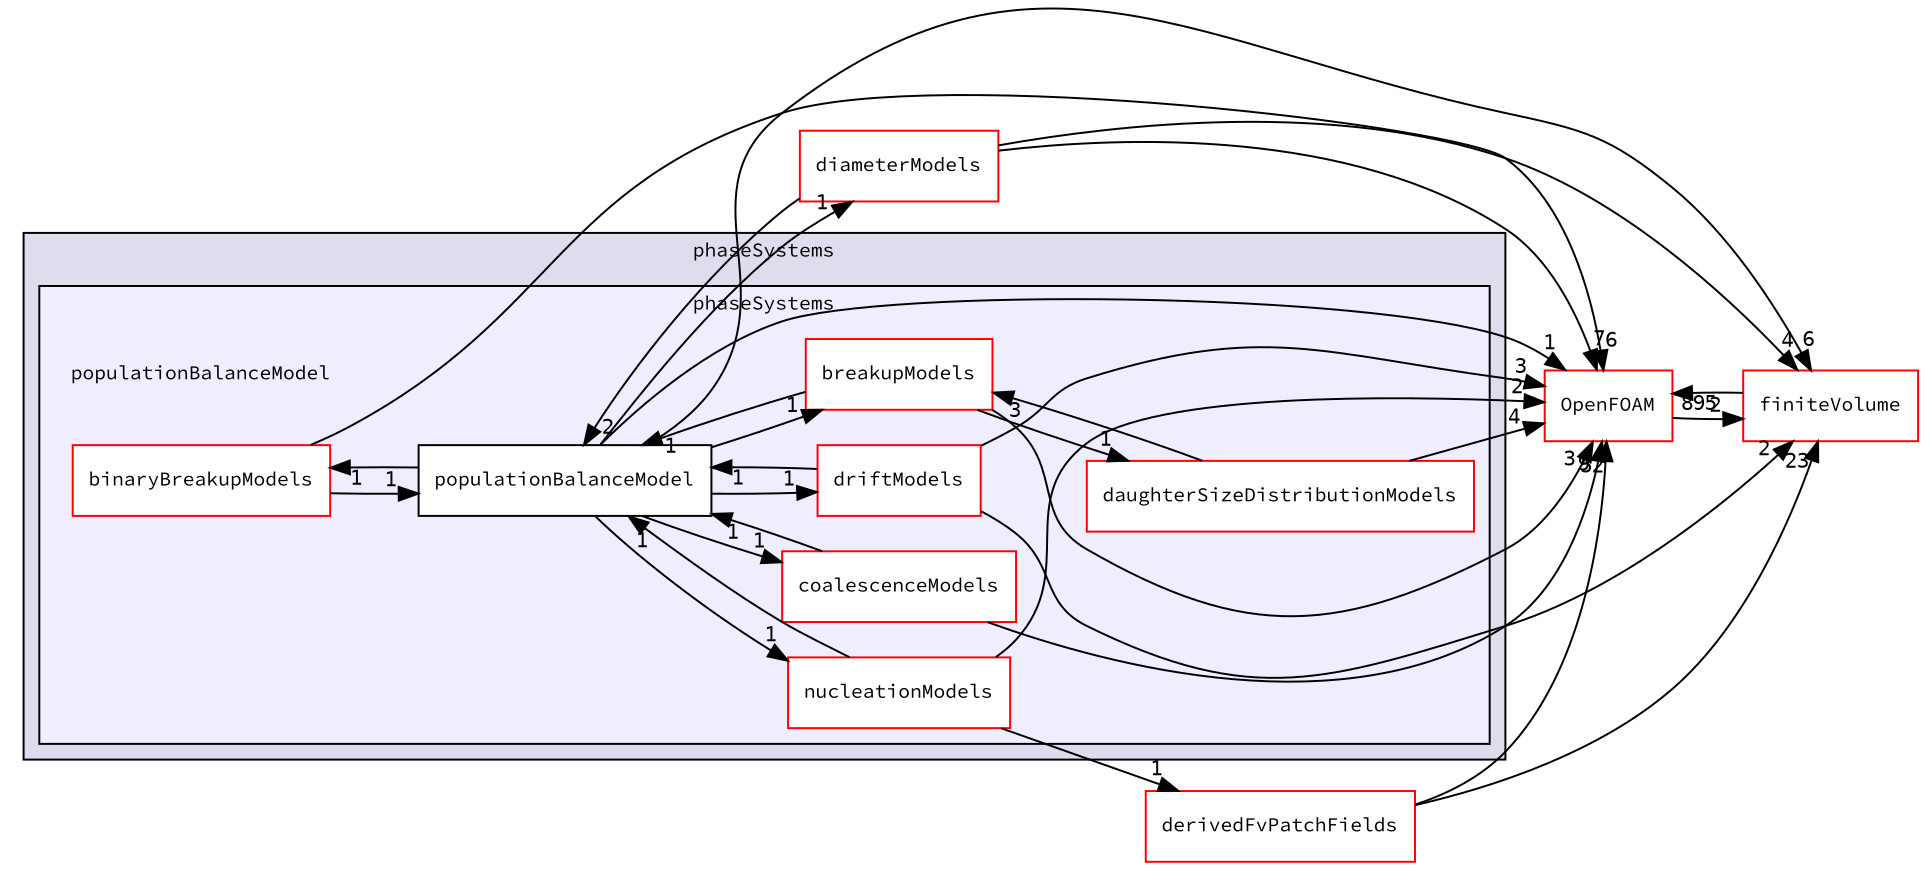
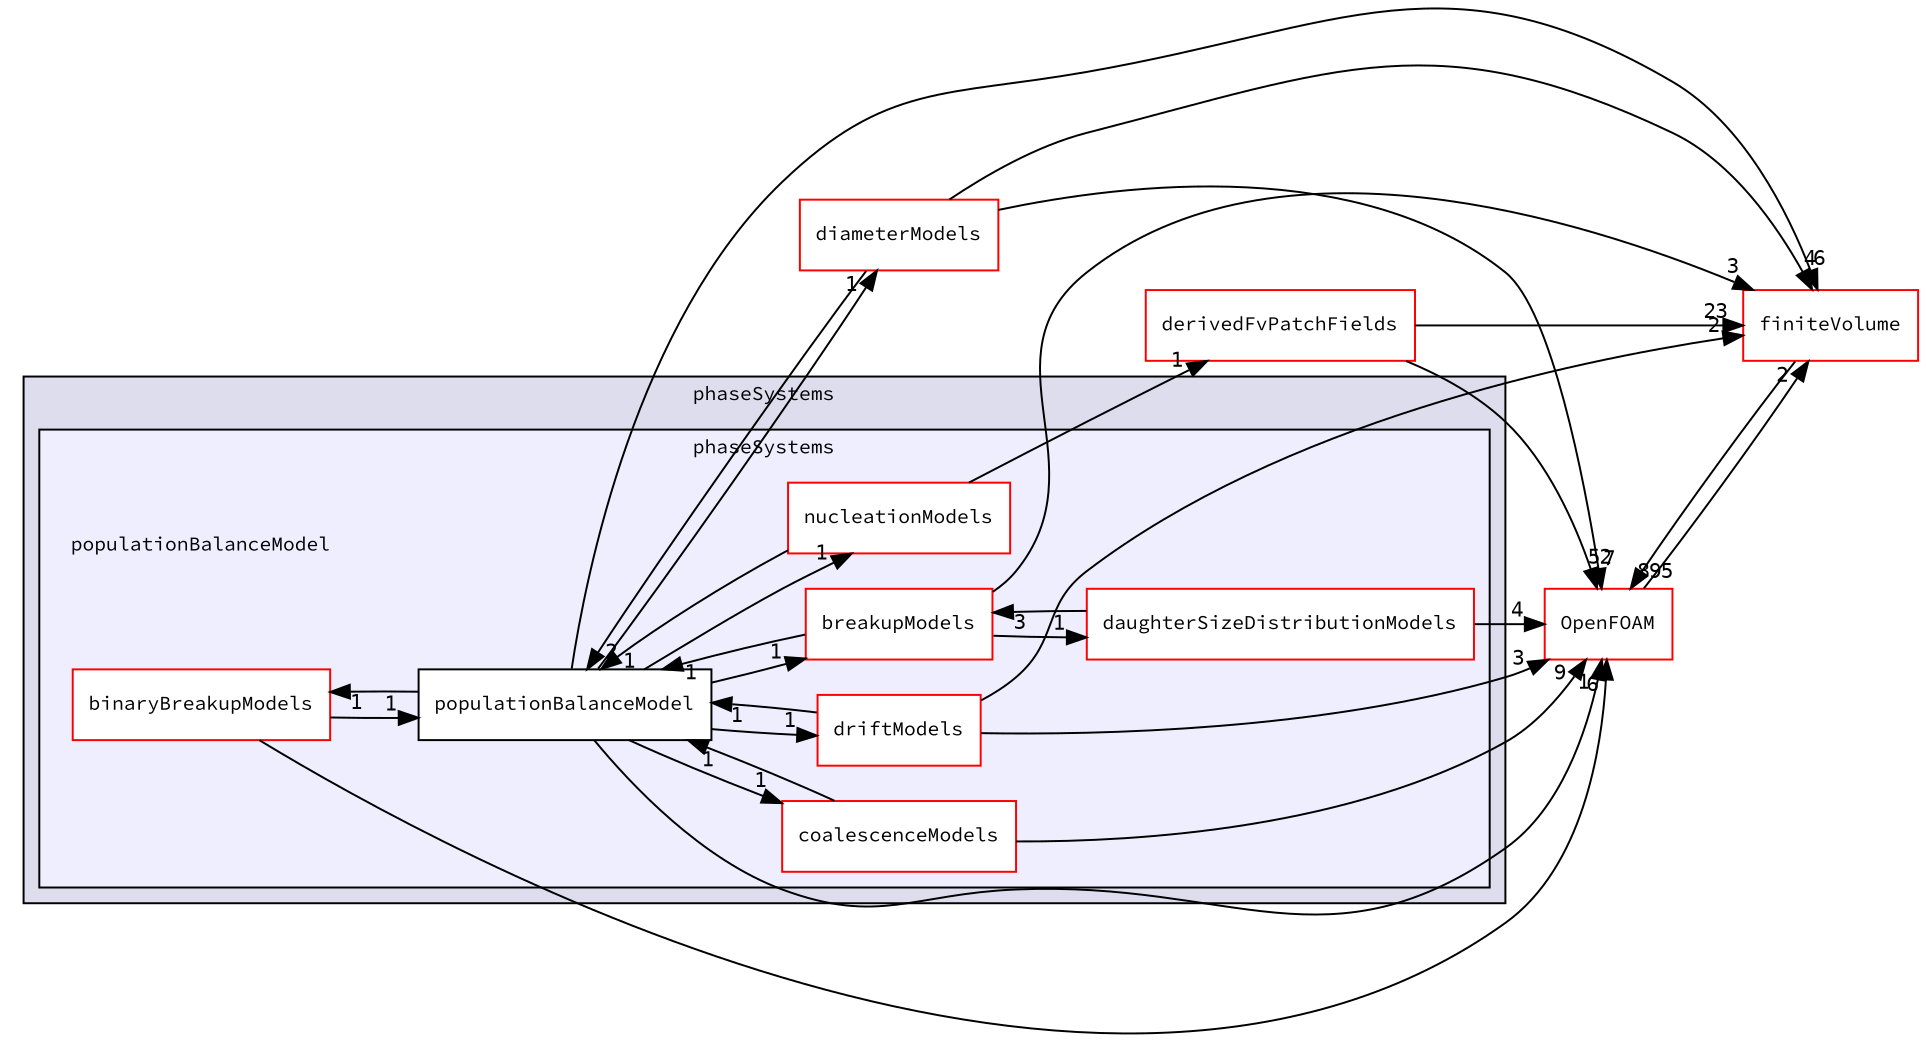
(1182, 412) -> none
(1269, 614) -> (1233, 206)
